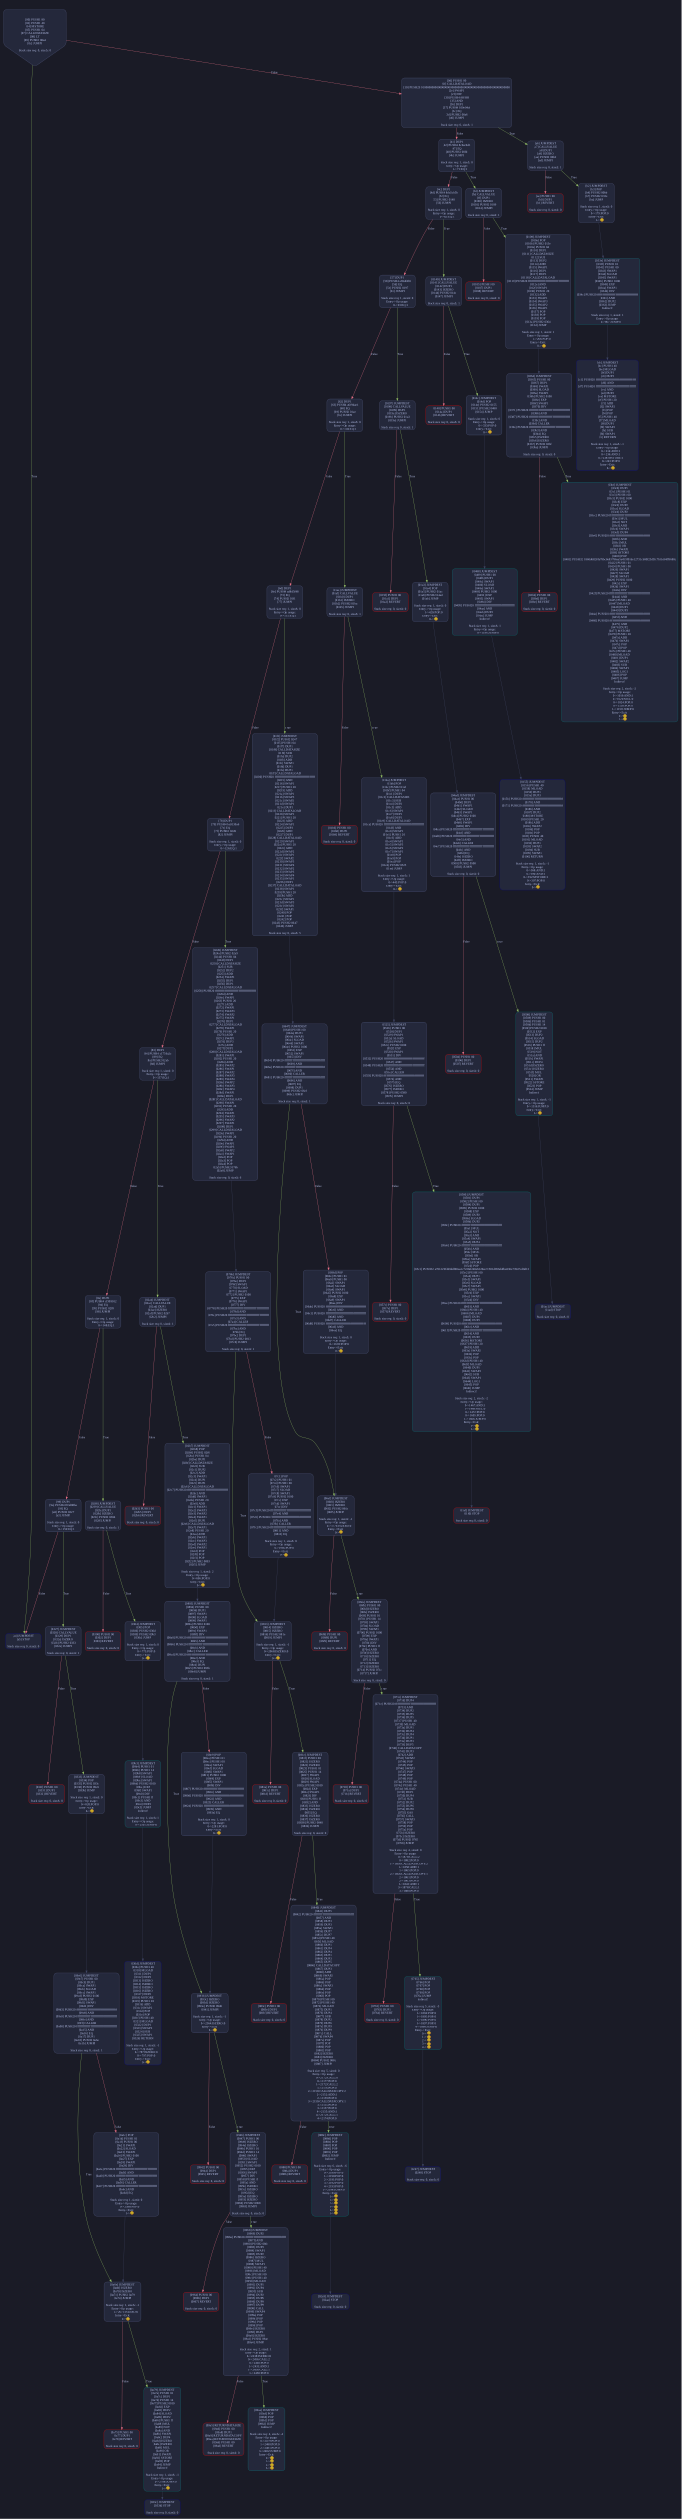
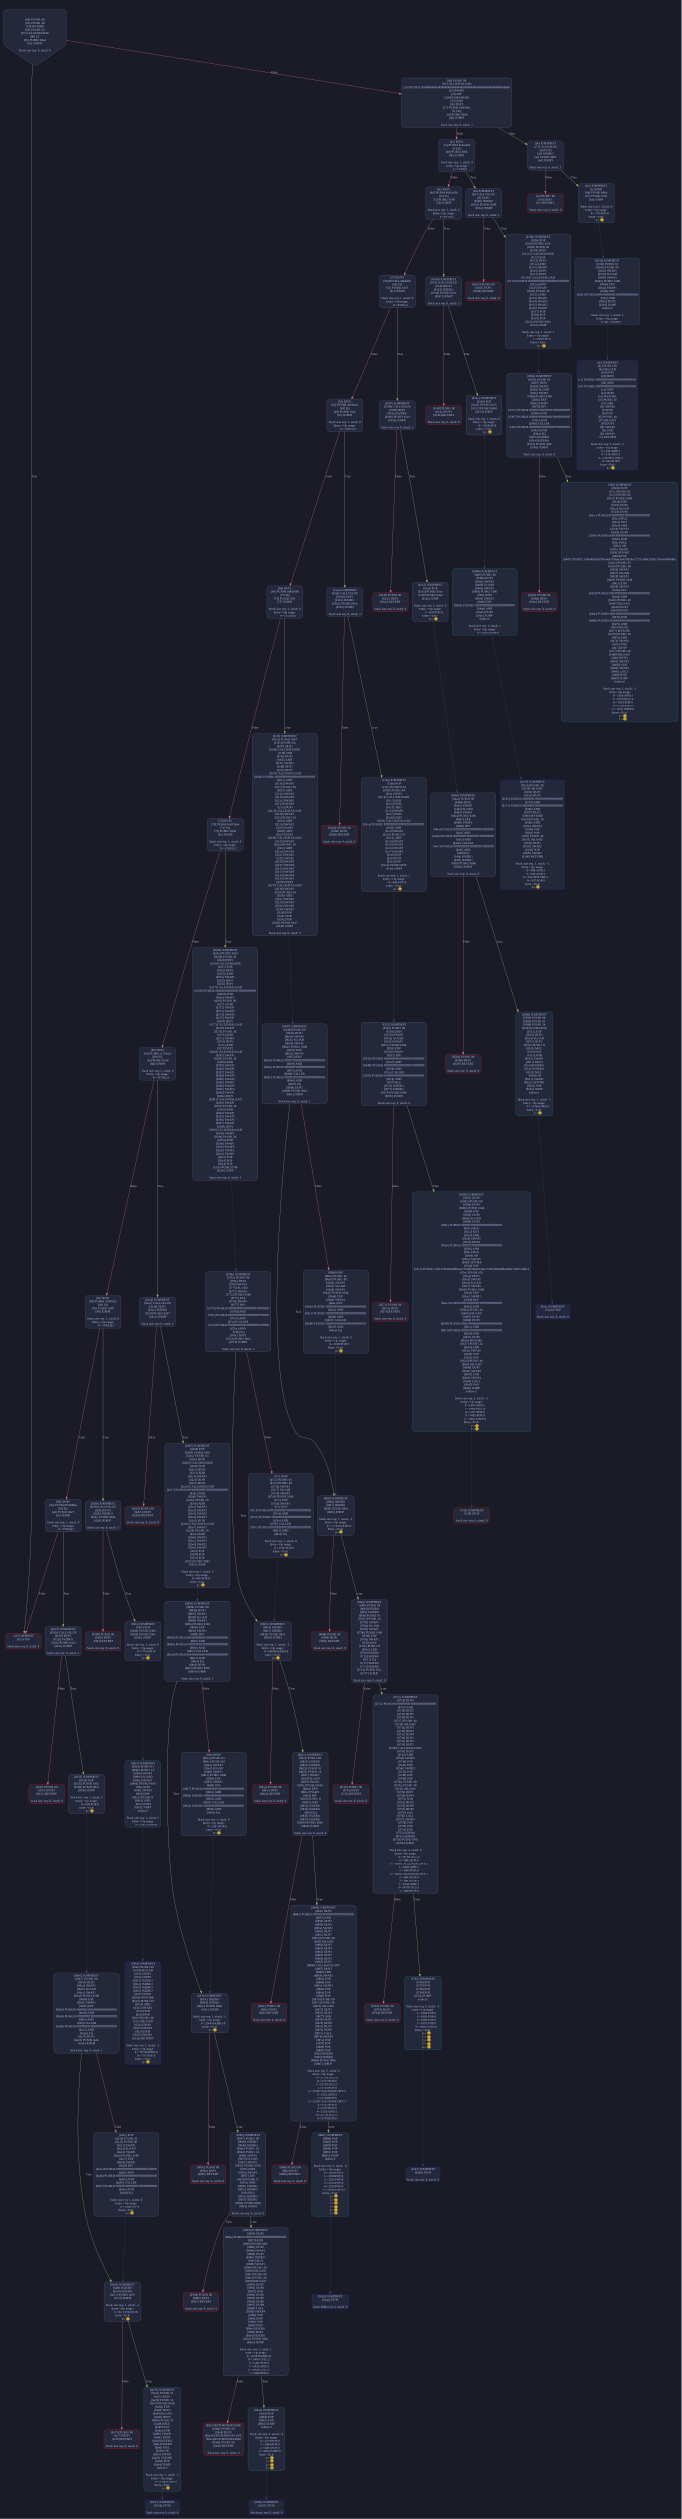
(23, 1641) -> (23, 1641)
(330, 2302) -> (330, 2302)
none -> (266, 2507)
